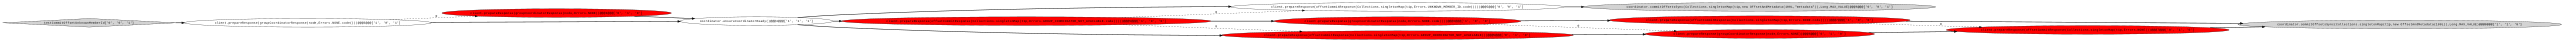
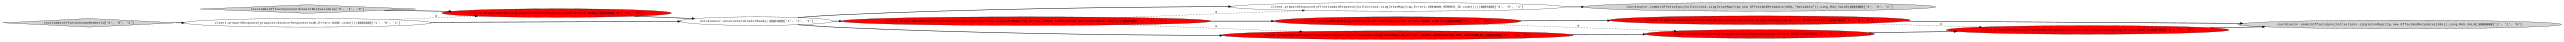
none -> (308, 9)
